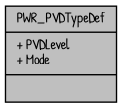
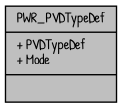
(44, 45) -> (51, 45)
